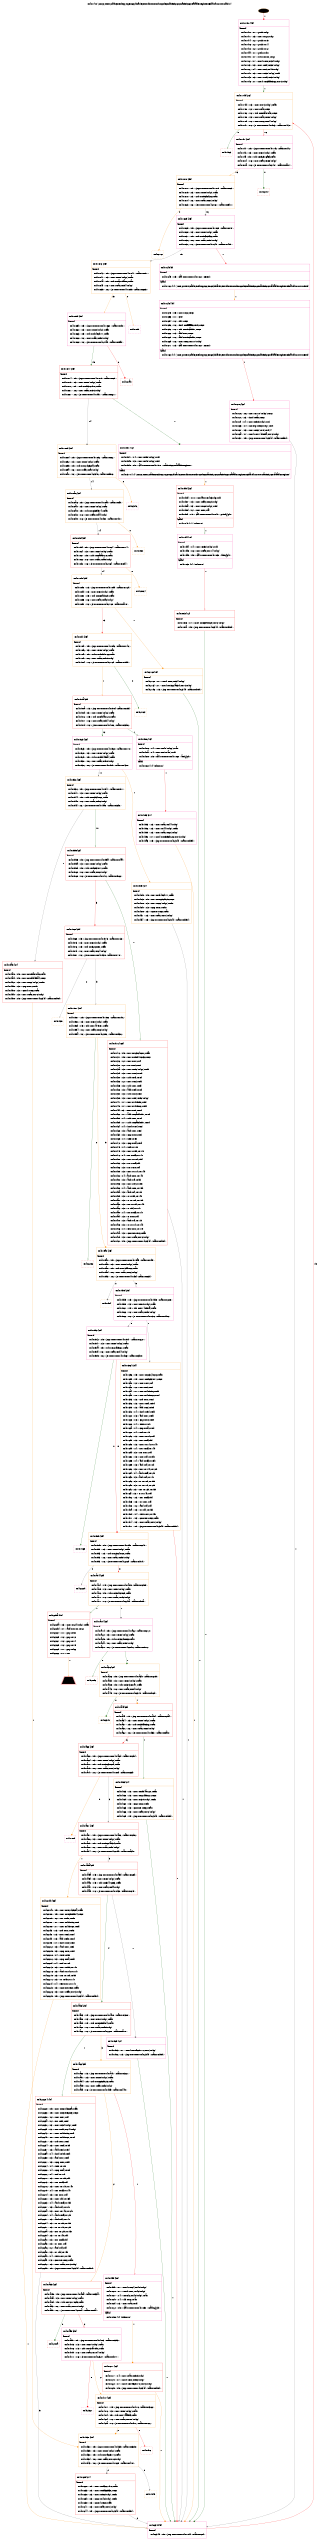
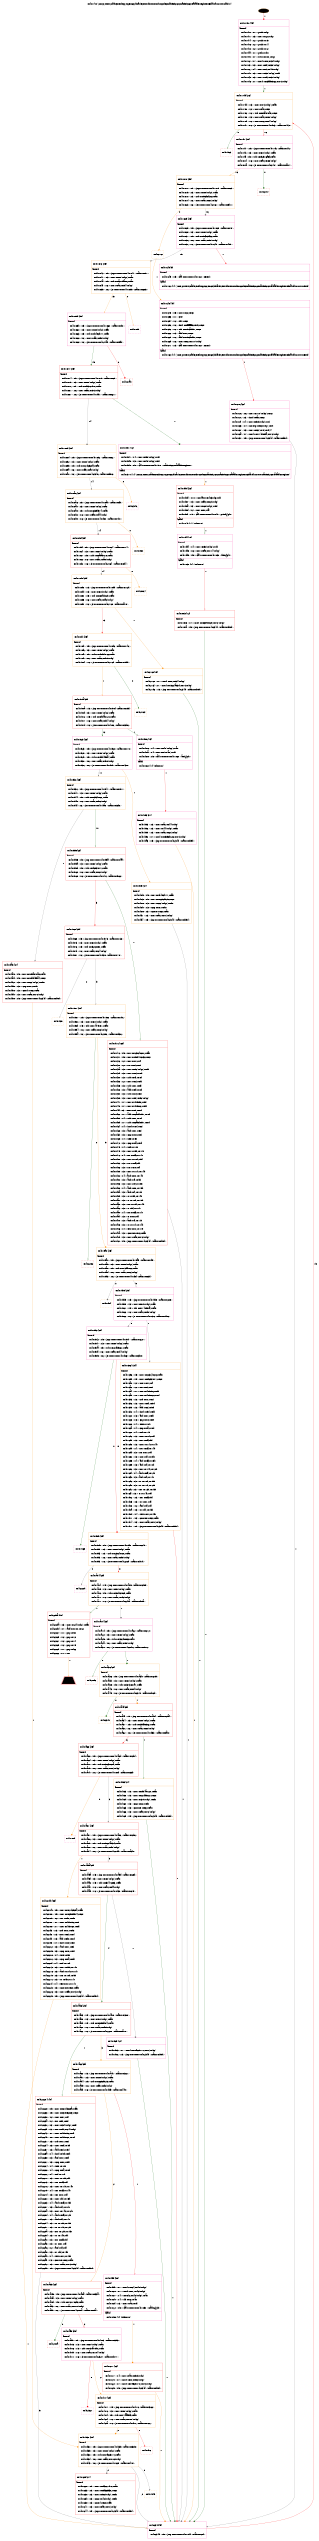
(235, 294) -> (152, 279)
(137, 2520) -> (138, 2495)
